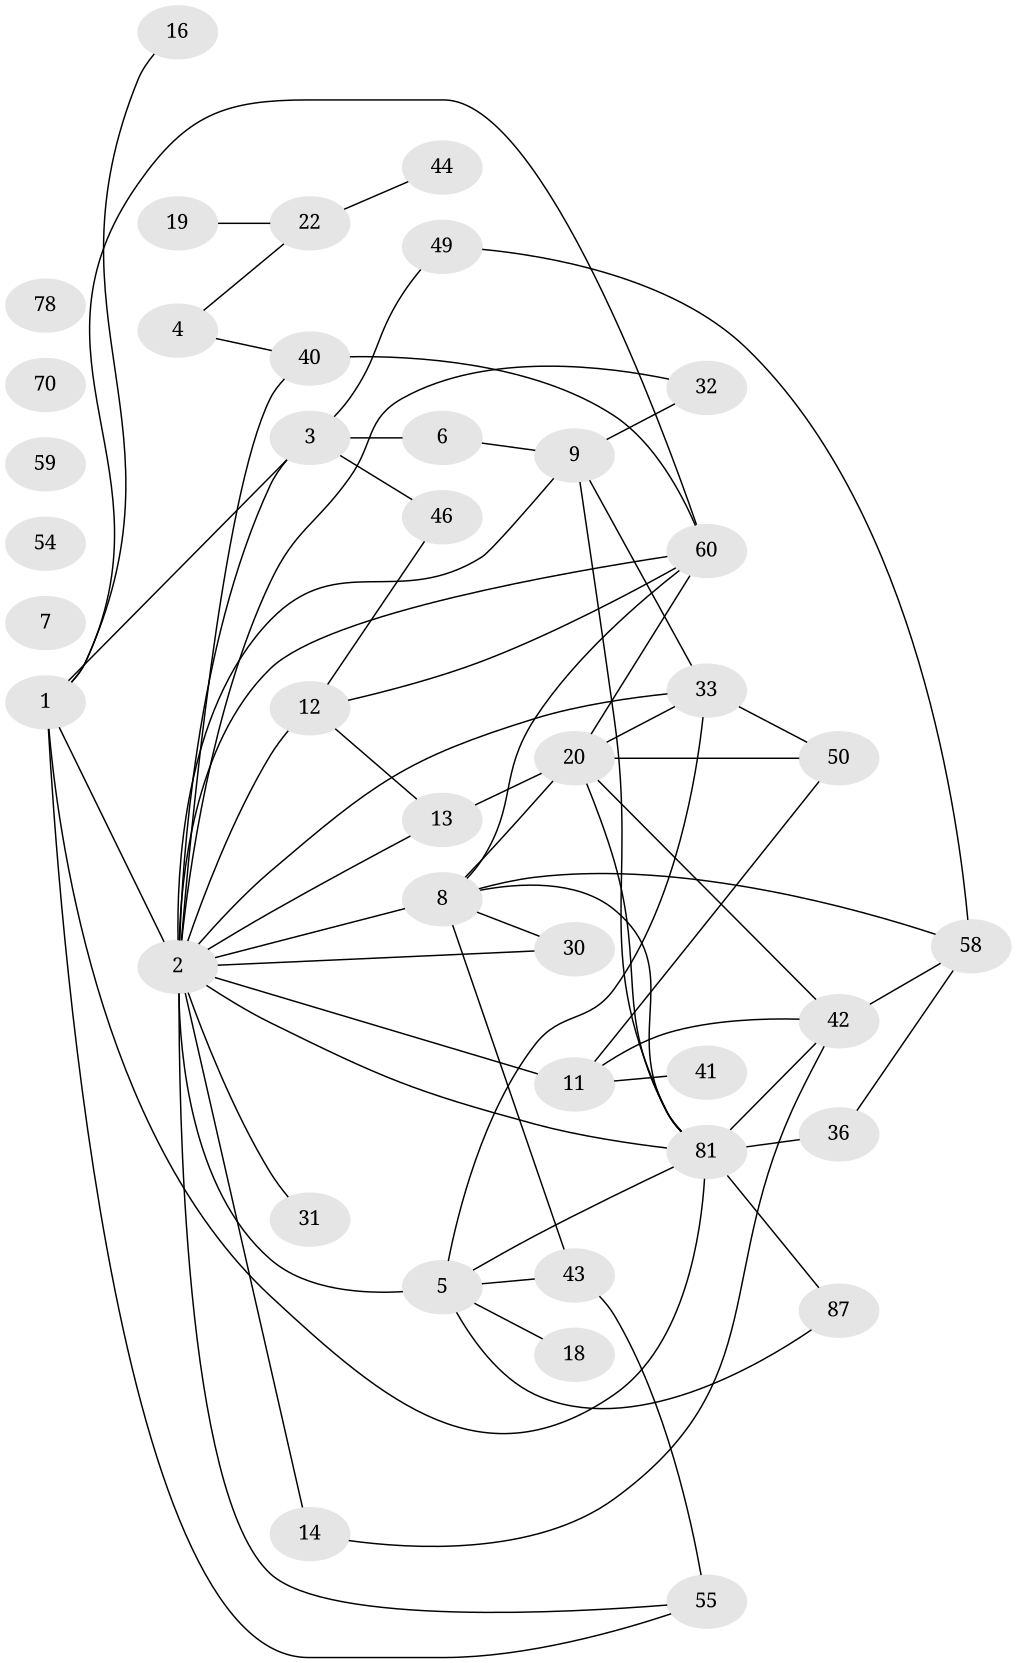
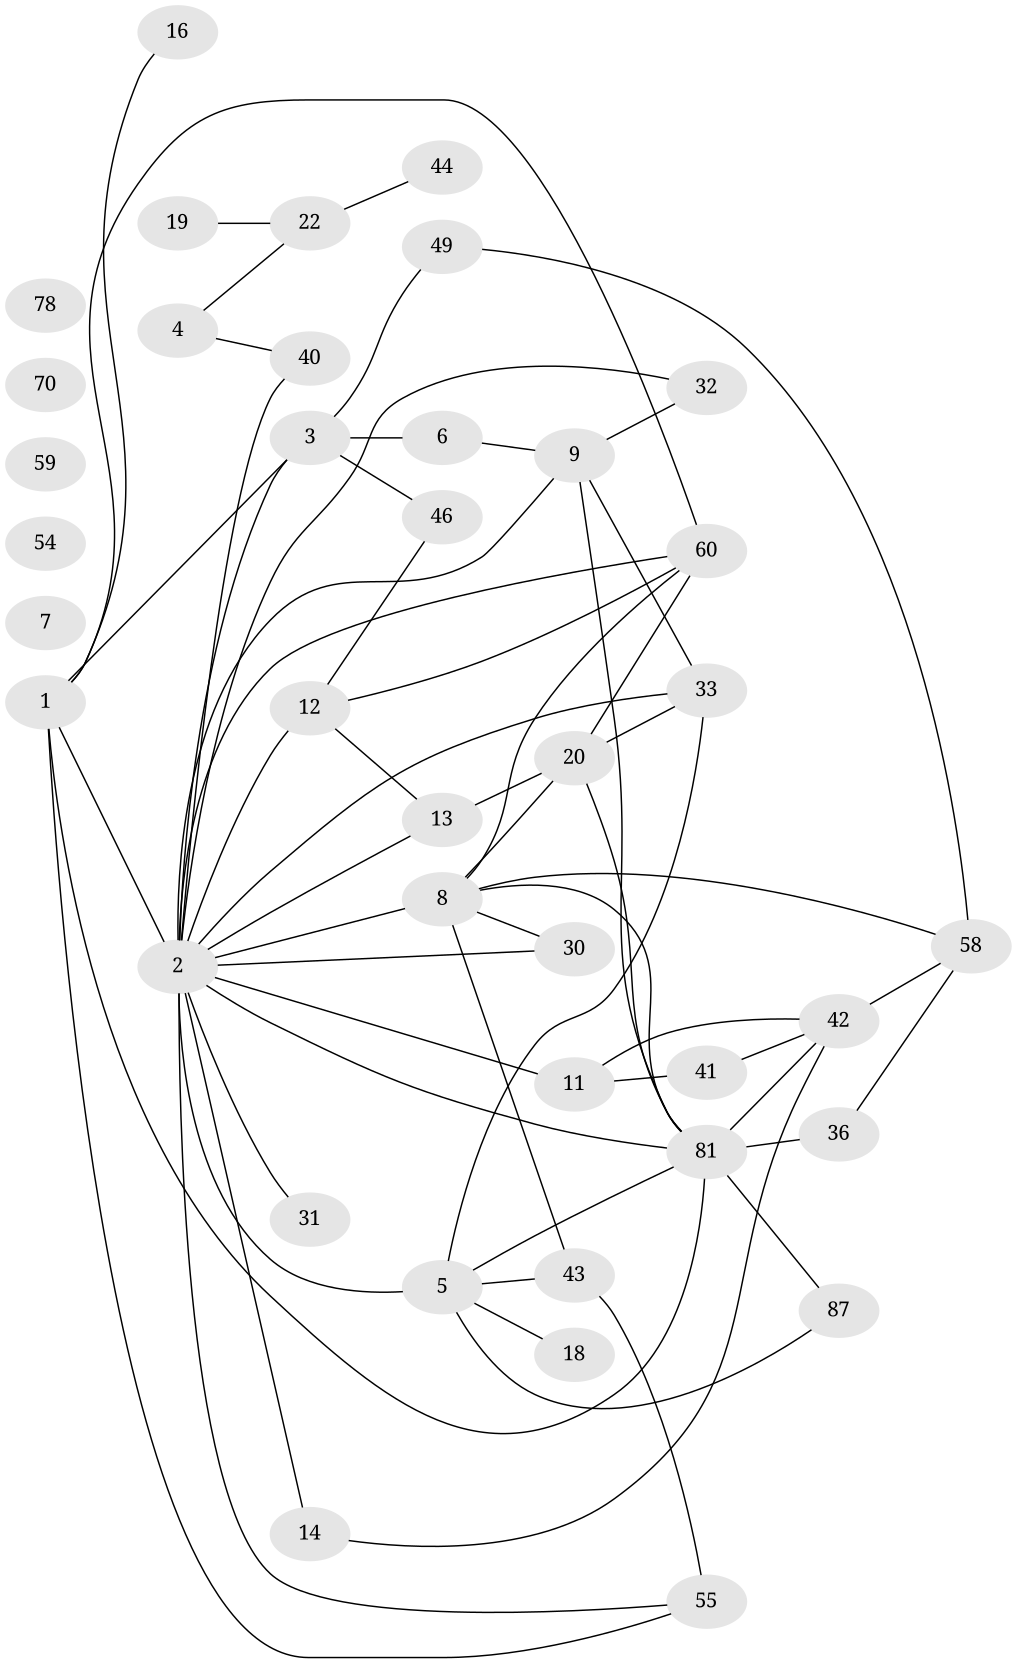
(553, 386) -> none
(839, 758) -> none
(707, 890) -> (773, 1047)
